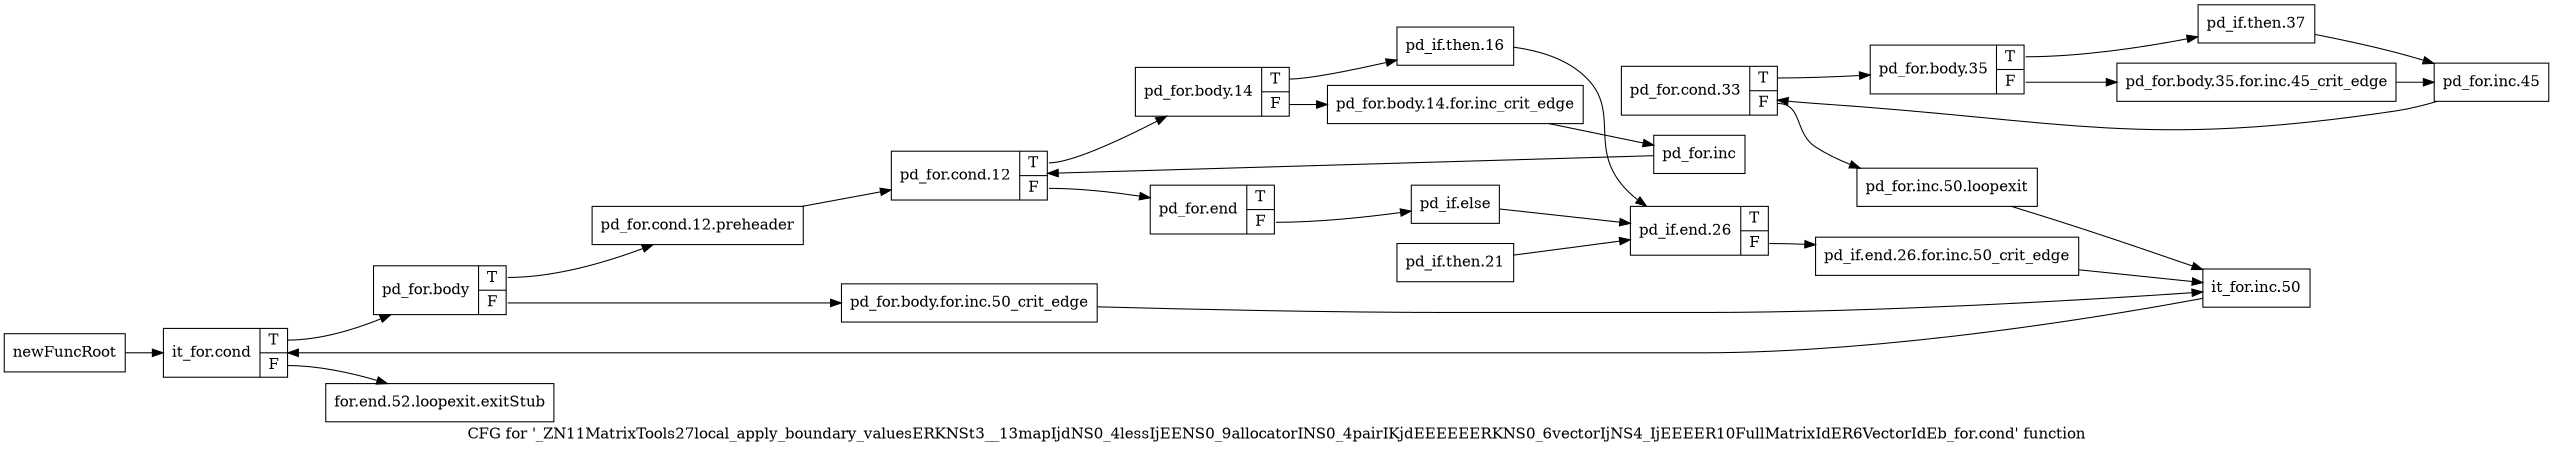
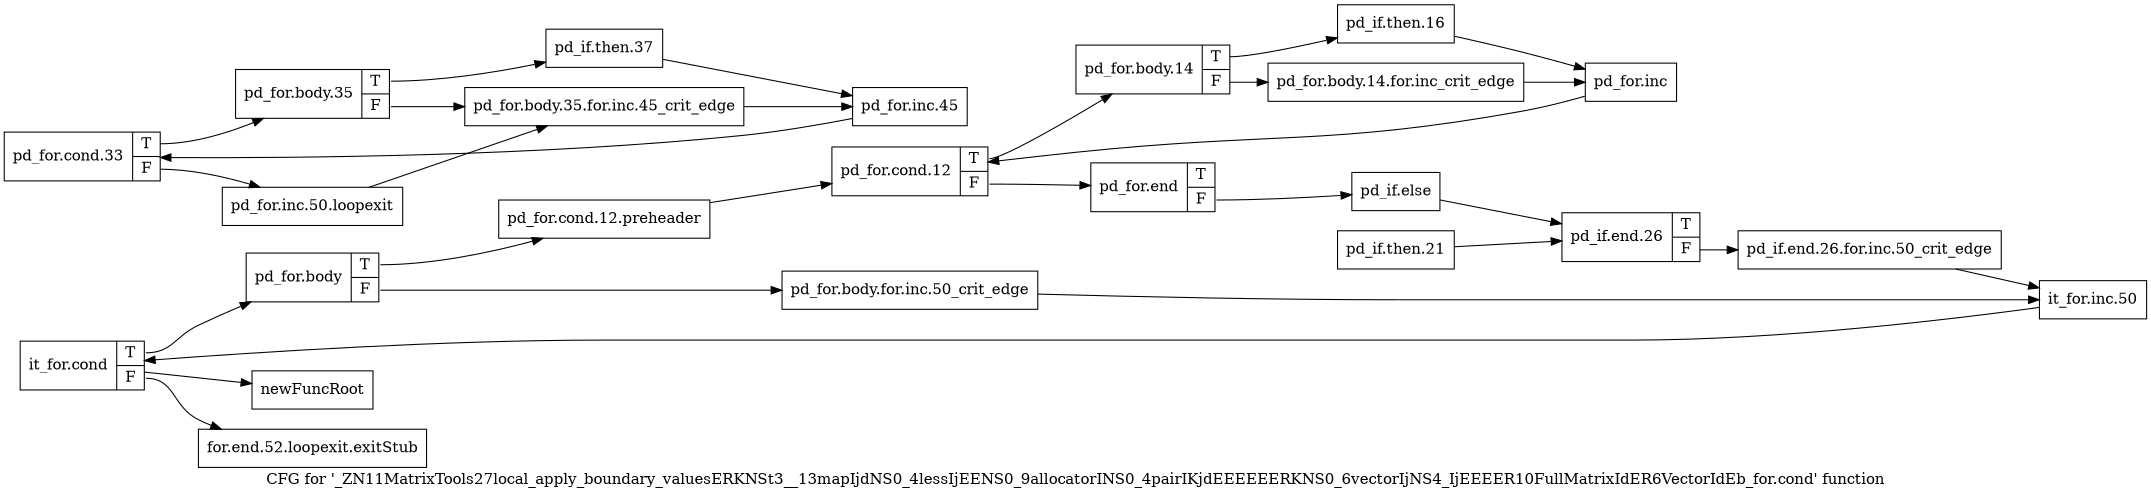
(1601, 102) -> (1515, 50)
(2102, 235) -> (445, 161)
(139, 353) -> (193, 377)
